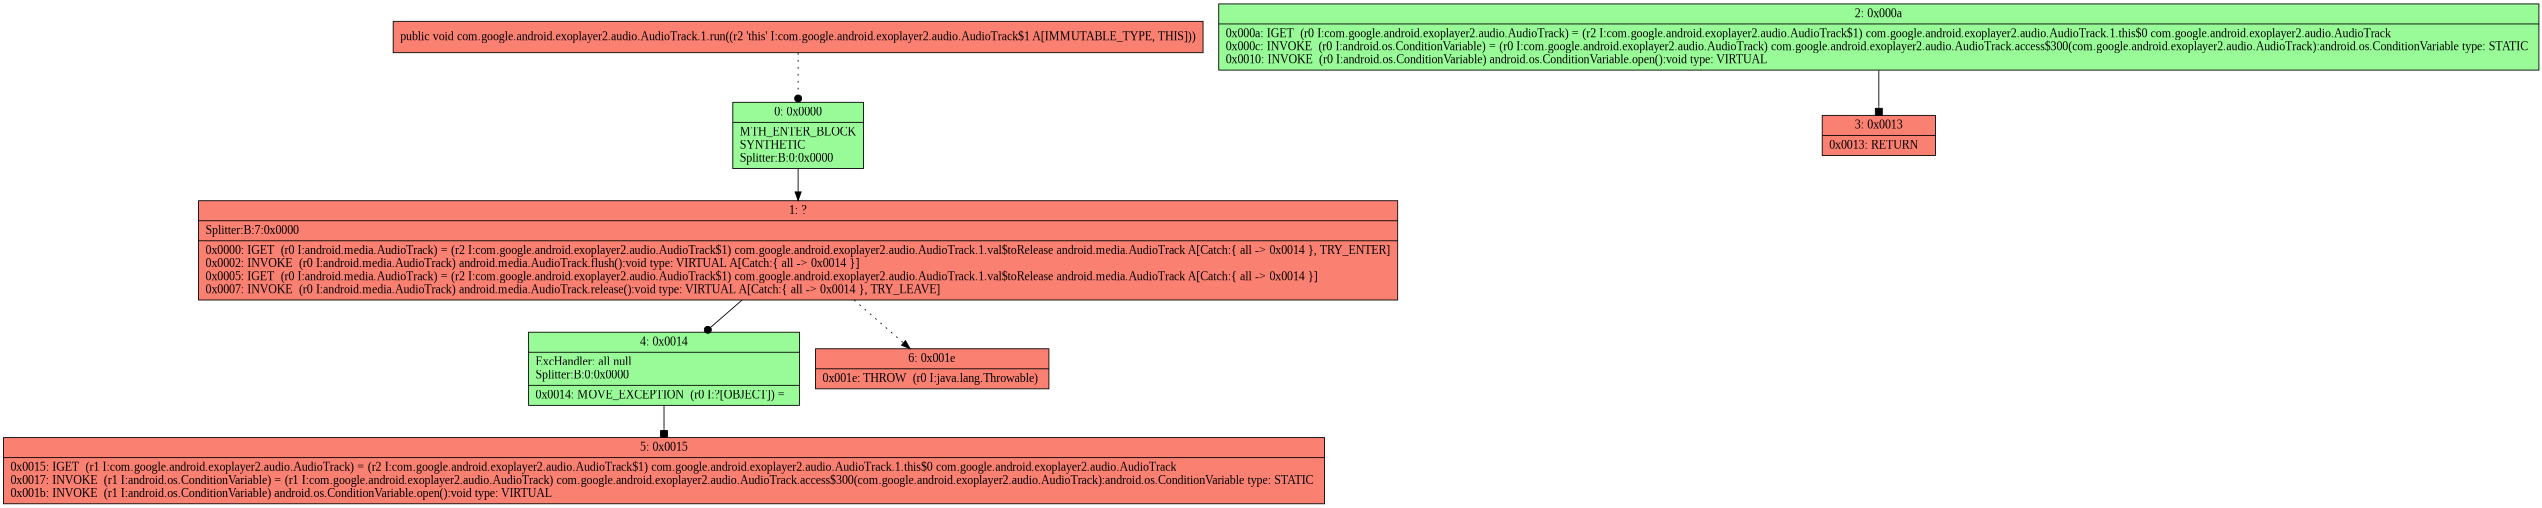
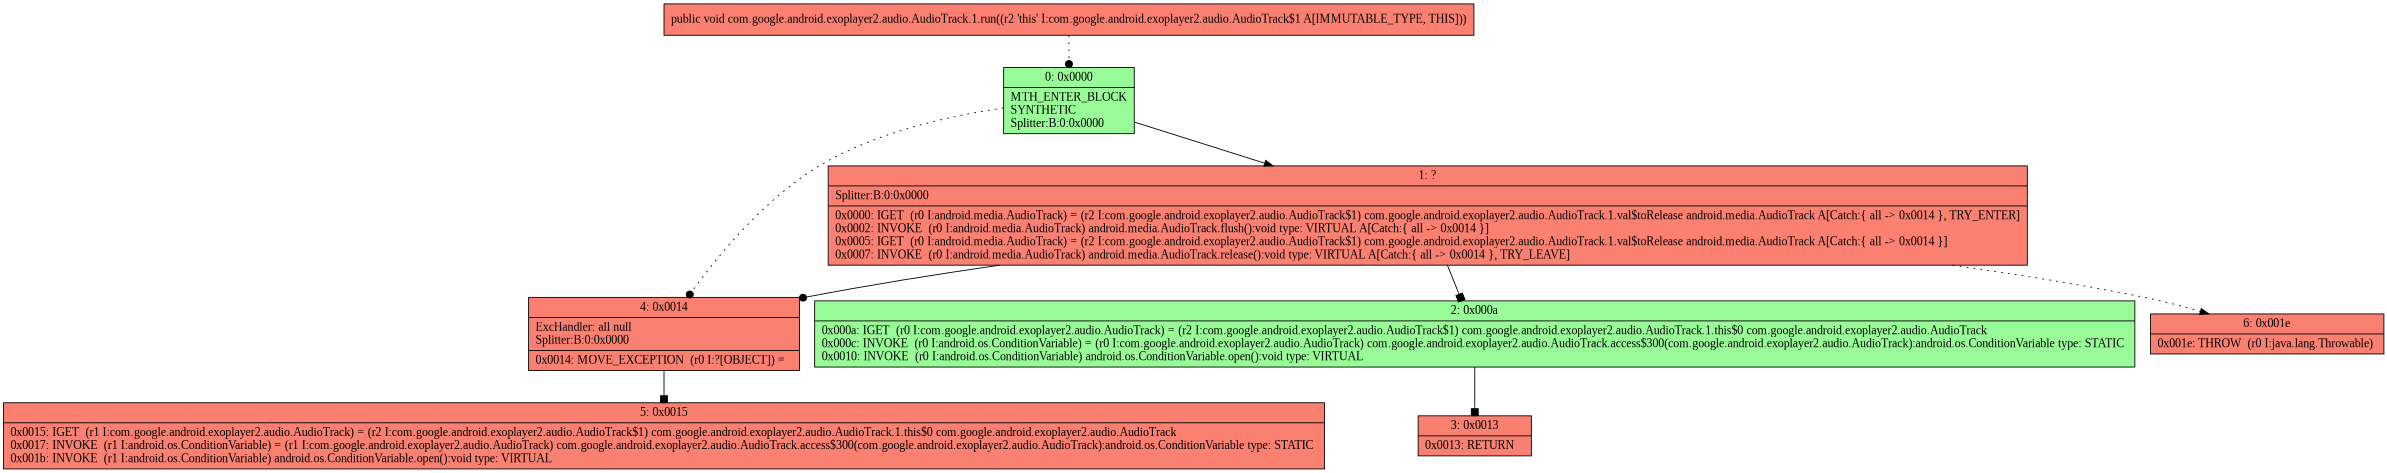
none -> (825, 162)
(253, 230) -> (882, 196)
none -> (1453, 279)
(664, 369) -> (664, 334)
